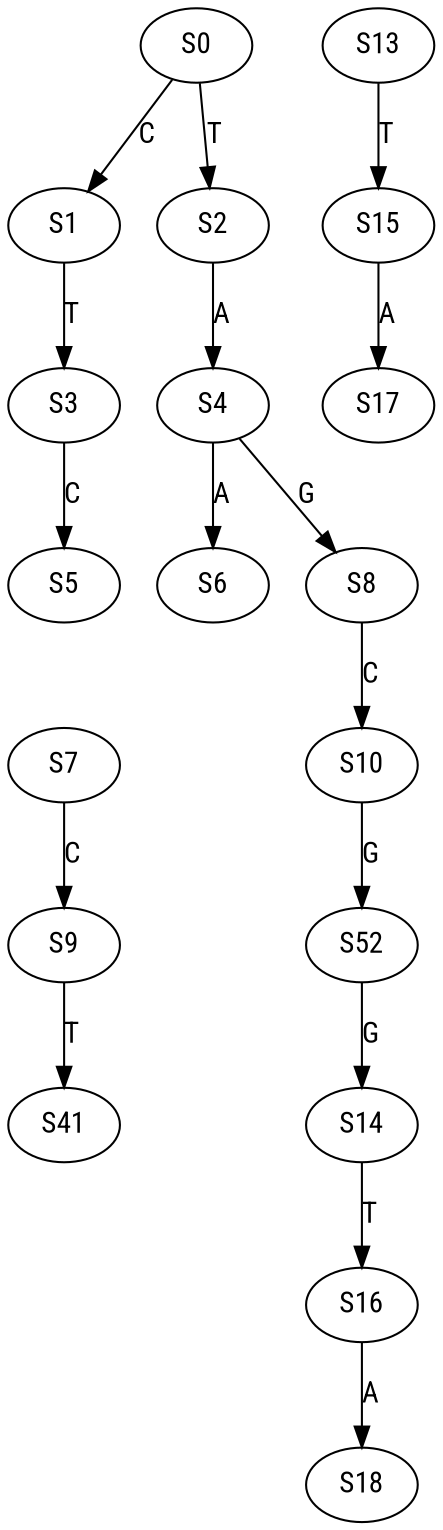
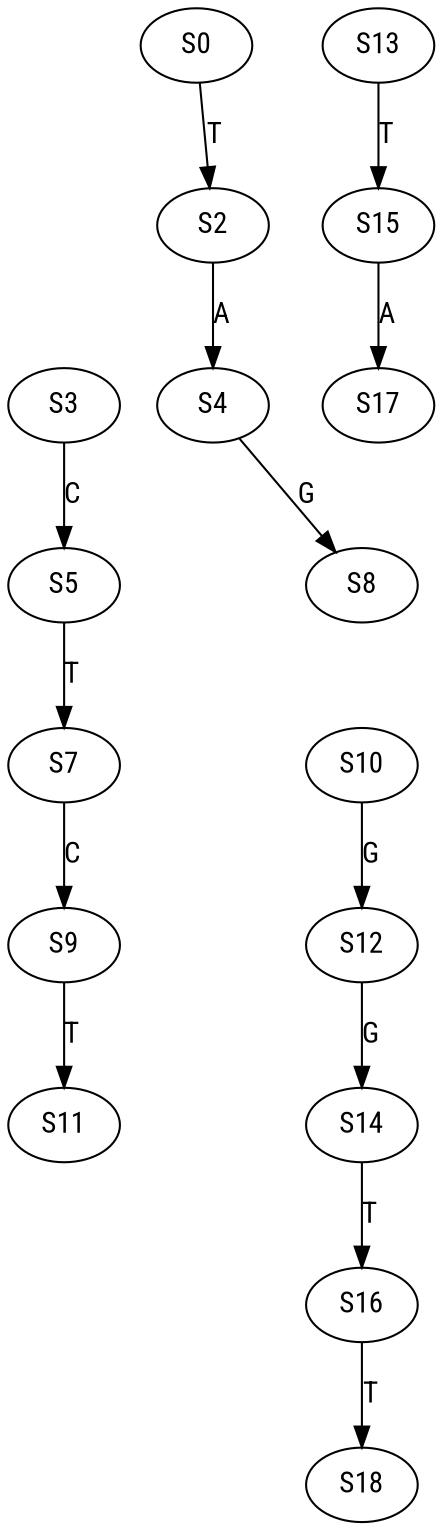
(64, 225) -> none
(213, 585) -> none
none -> (64, 665)
(362, 665) -> none
(362, 945) -> (362, 945)
(64, 1125) -> (64, 1125)
(371, 1395) -> (371, 1395)
